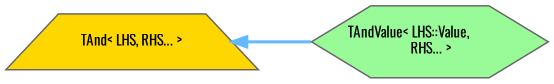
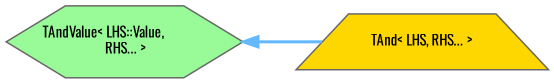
(279, 42) -> (290, 42)
